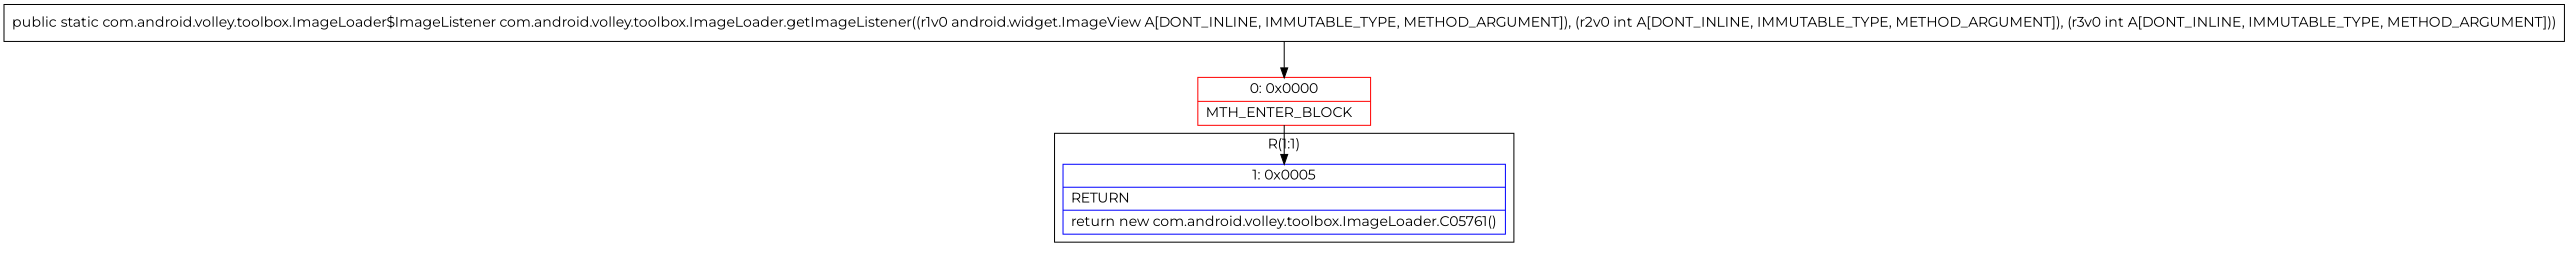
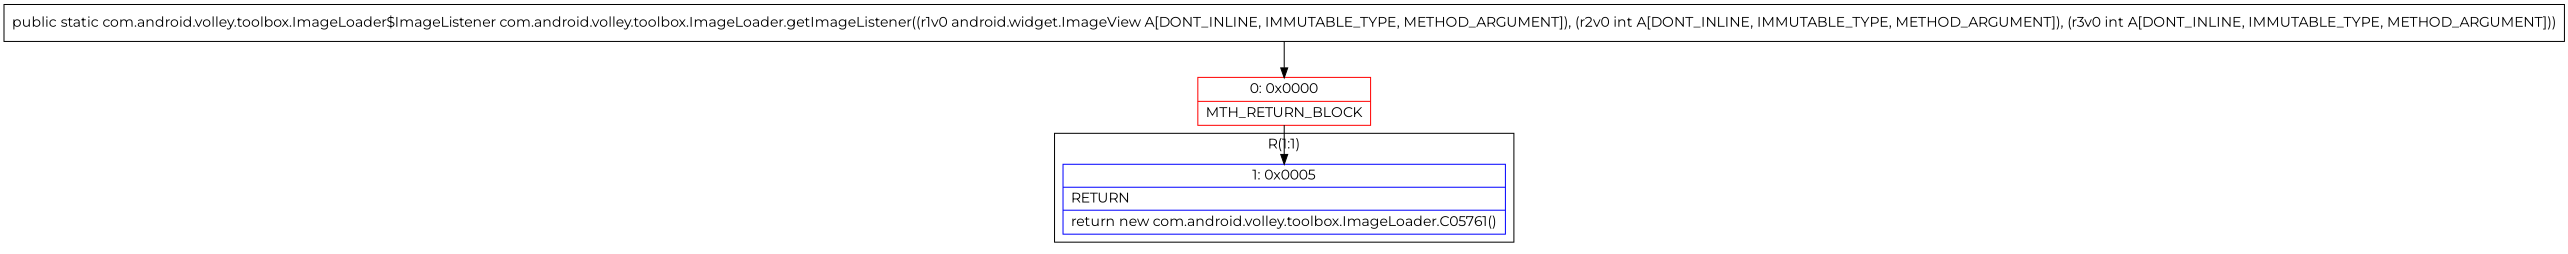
(1279, 113) -> (1284, 113)
